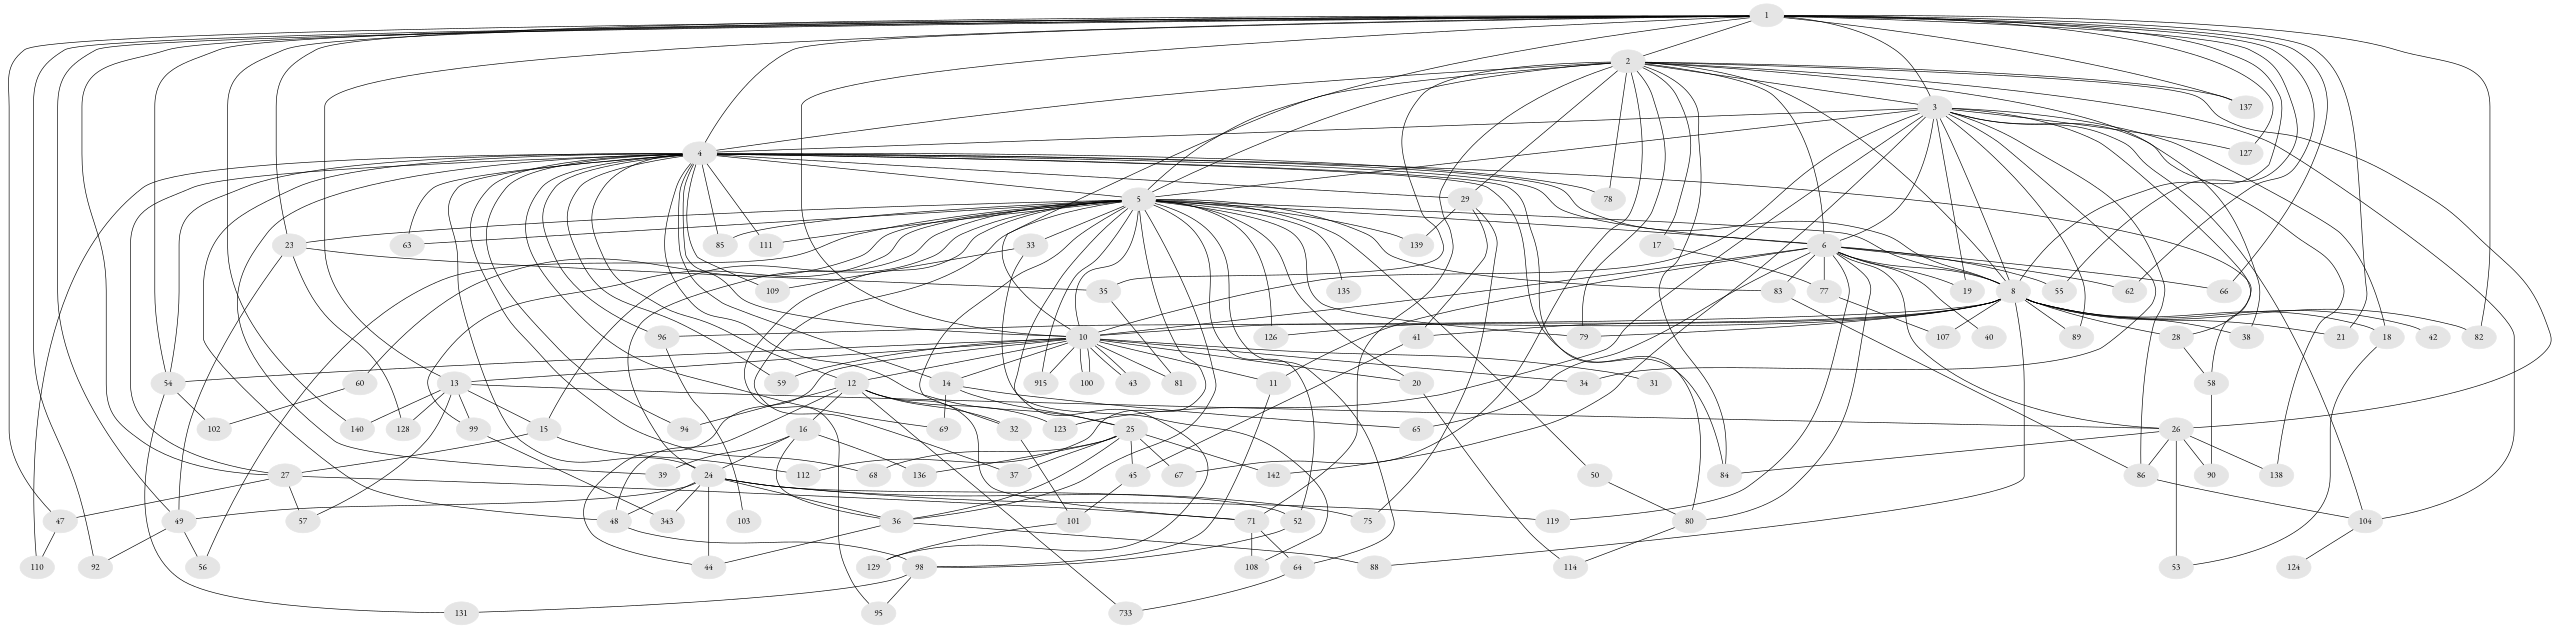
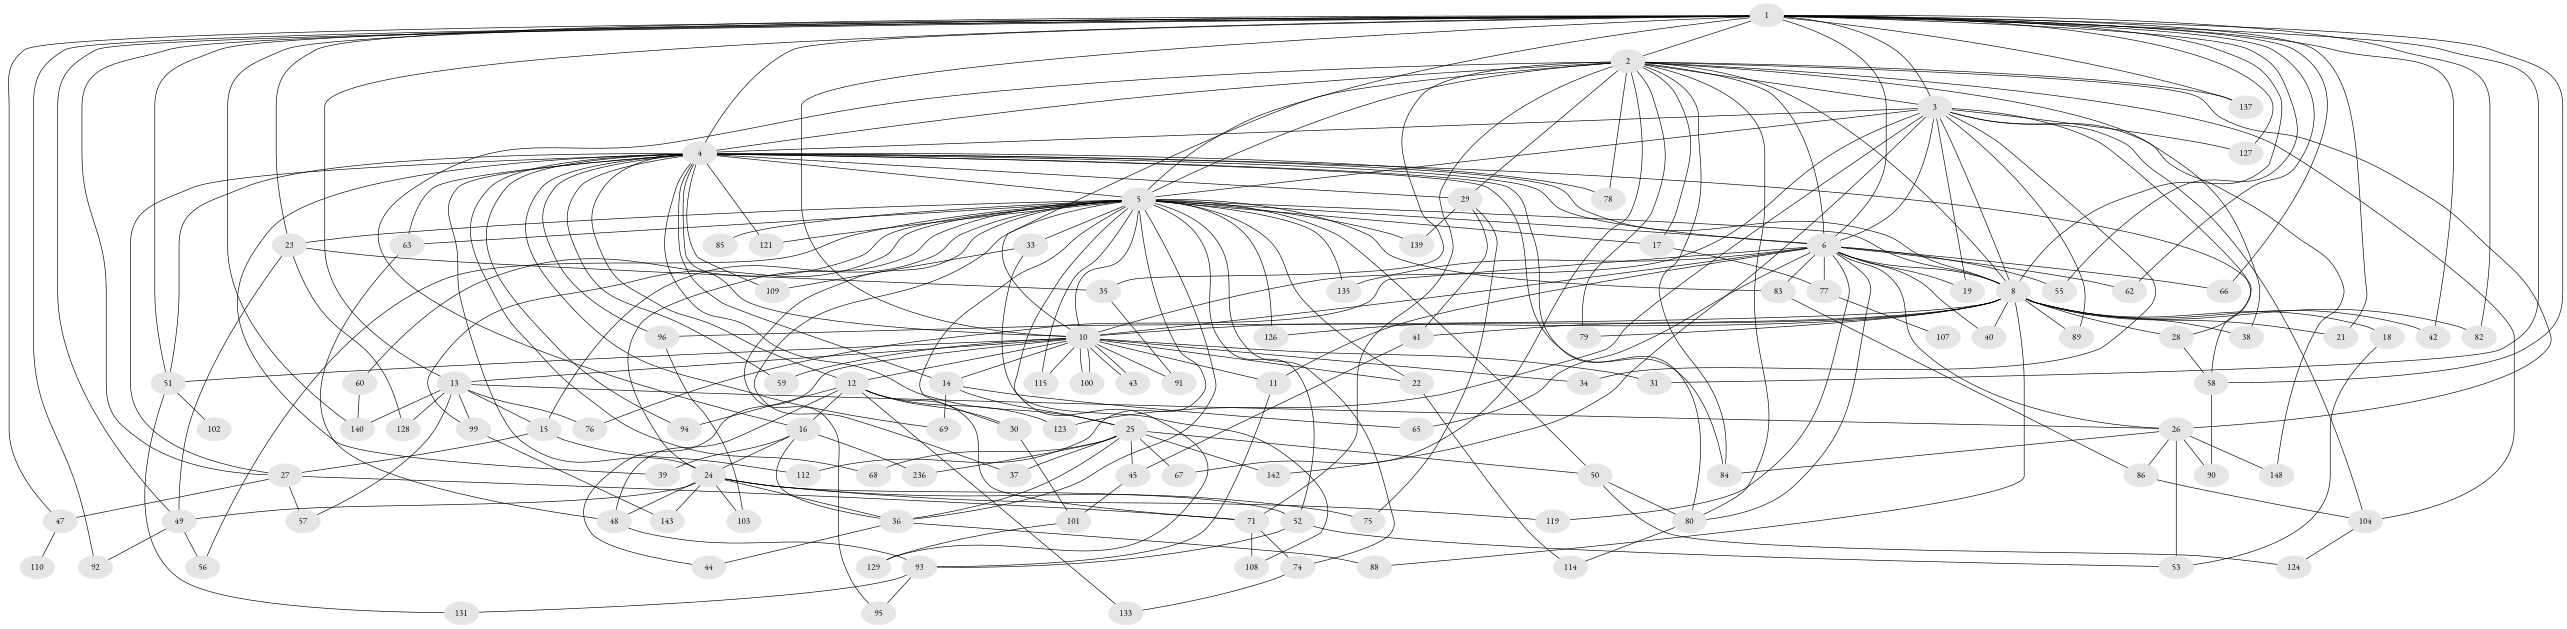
none -> (2466, 45)
none -> (2334, 50)
none -> (1884, 94)
none -> (746, 129)
(2205, 157) -> none
(213, 171) -> none
(710, 199) -> none
(2137, 228) -> none
(766, 245) -> (766, 245)
none -> (1570, 260)
none -> (2538, 260)
(205, 273) -> (350, 454)
none -> (1755, 296)
(1324, 304) -> (1398, 222)
(1978, 314) -> (2001, 314)
(168, 383) -> (168, 383)
(1041, 383) -> (1041, 383)
(1179, 383) -> (1179, 383)
(1417, 383) -> (1417, 383)
(287, 406) -> (359, 406)
none -> (590, 429)
(1014, 429) -> (1014, 429)
none -> (1363, 452)
(920, 475) -> (920, 475)
(2277, 475) -> (2277, 475)
(667, 521) -> (667, 521)
(709, 521) -> (726, 498)
none -> (1932, 550)
none -> (1735, 556)
(920, 567) -> (920, 567)
(1298, 567) -> (1298, 567)
(1126, 613) -> (1126, 613)
